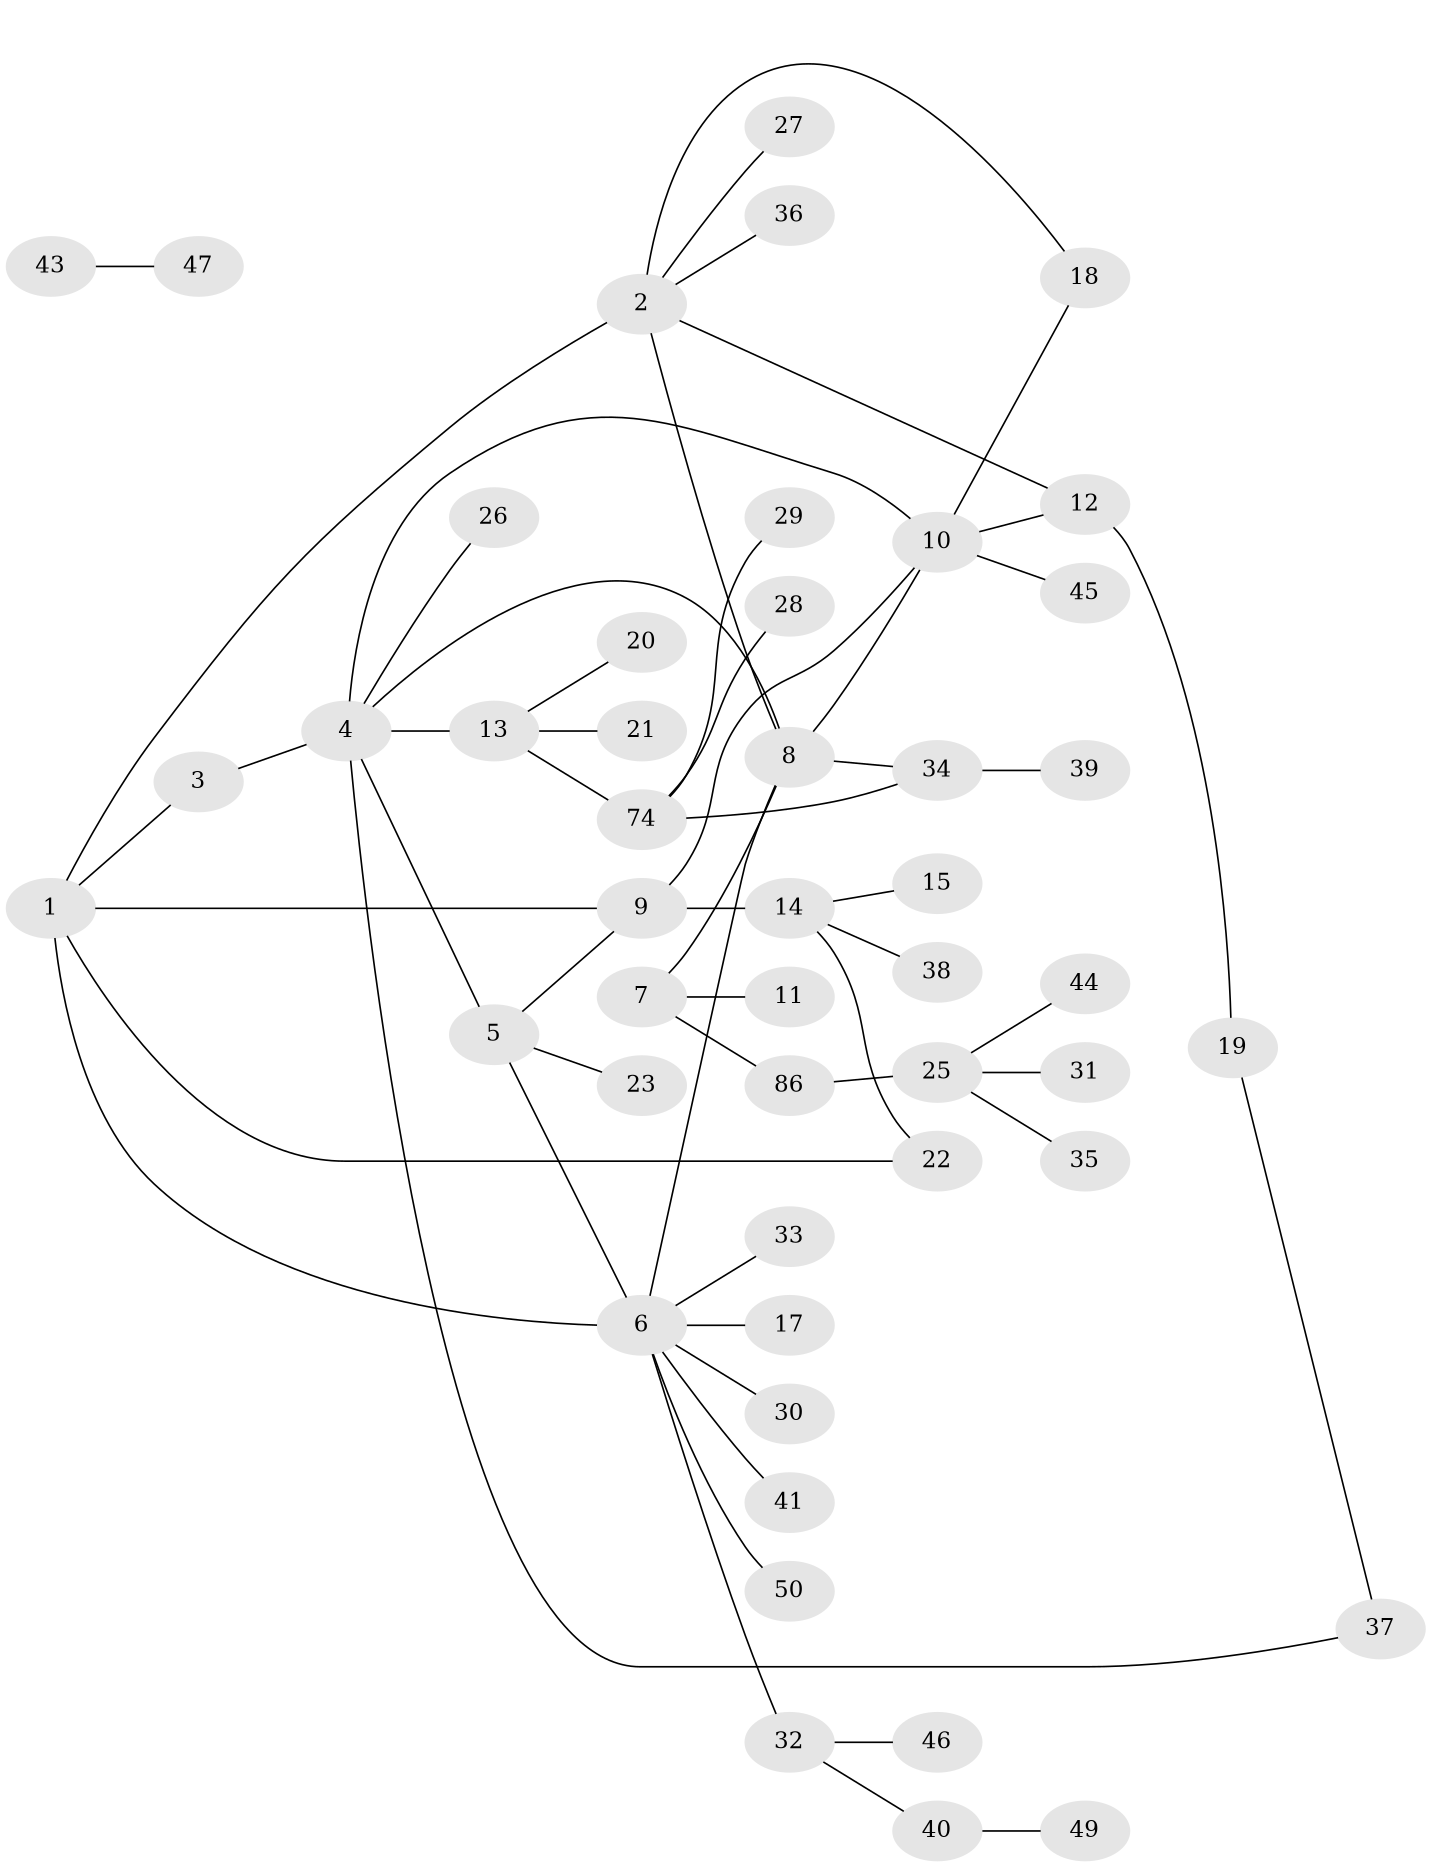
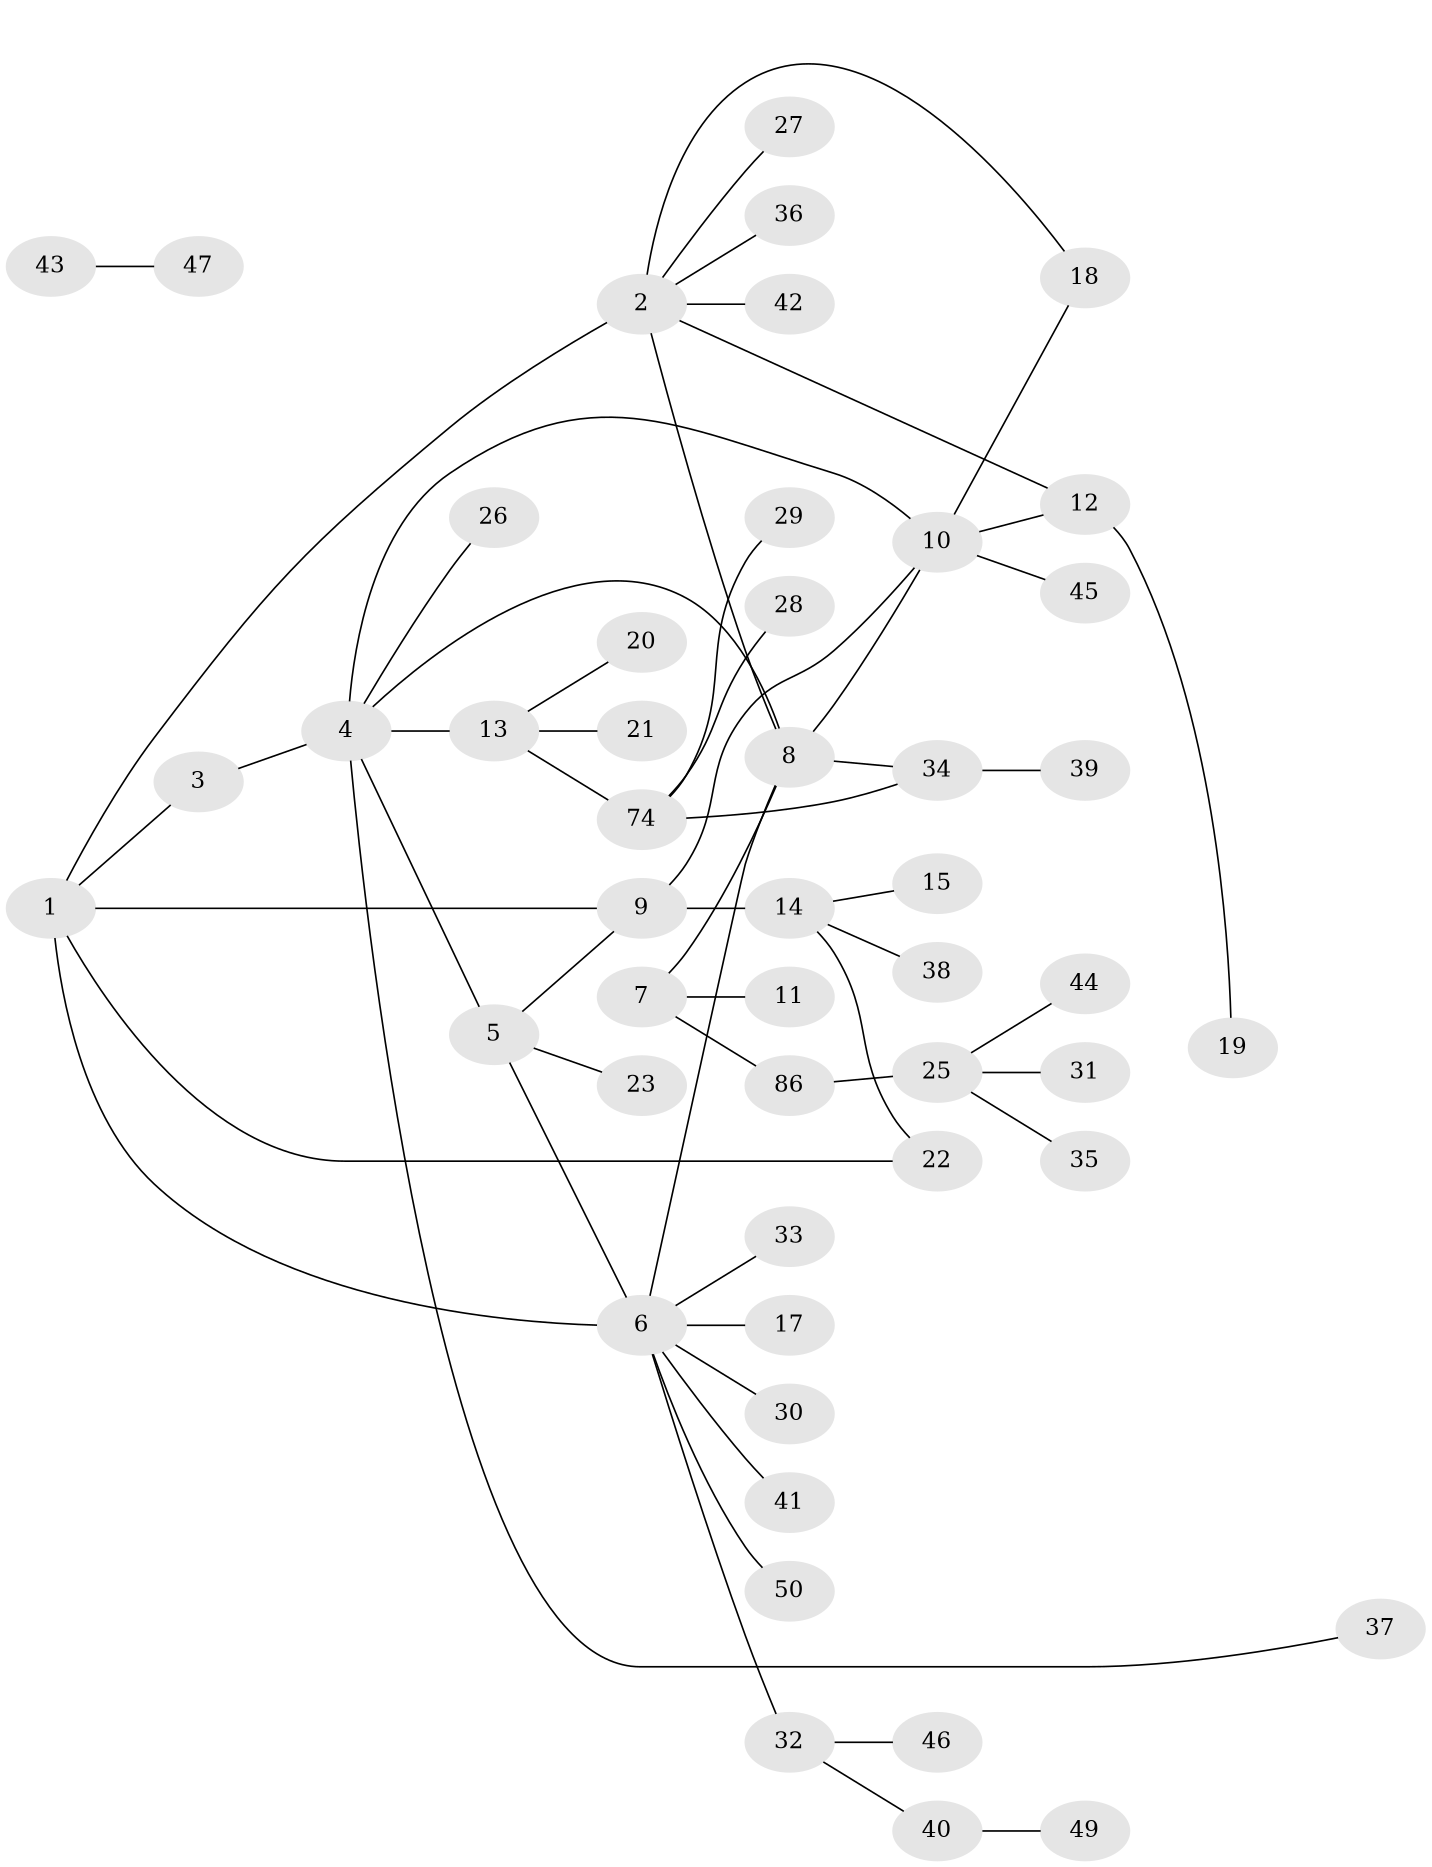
none -> (790, 304)
(1307, 1338) -> none
